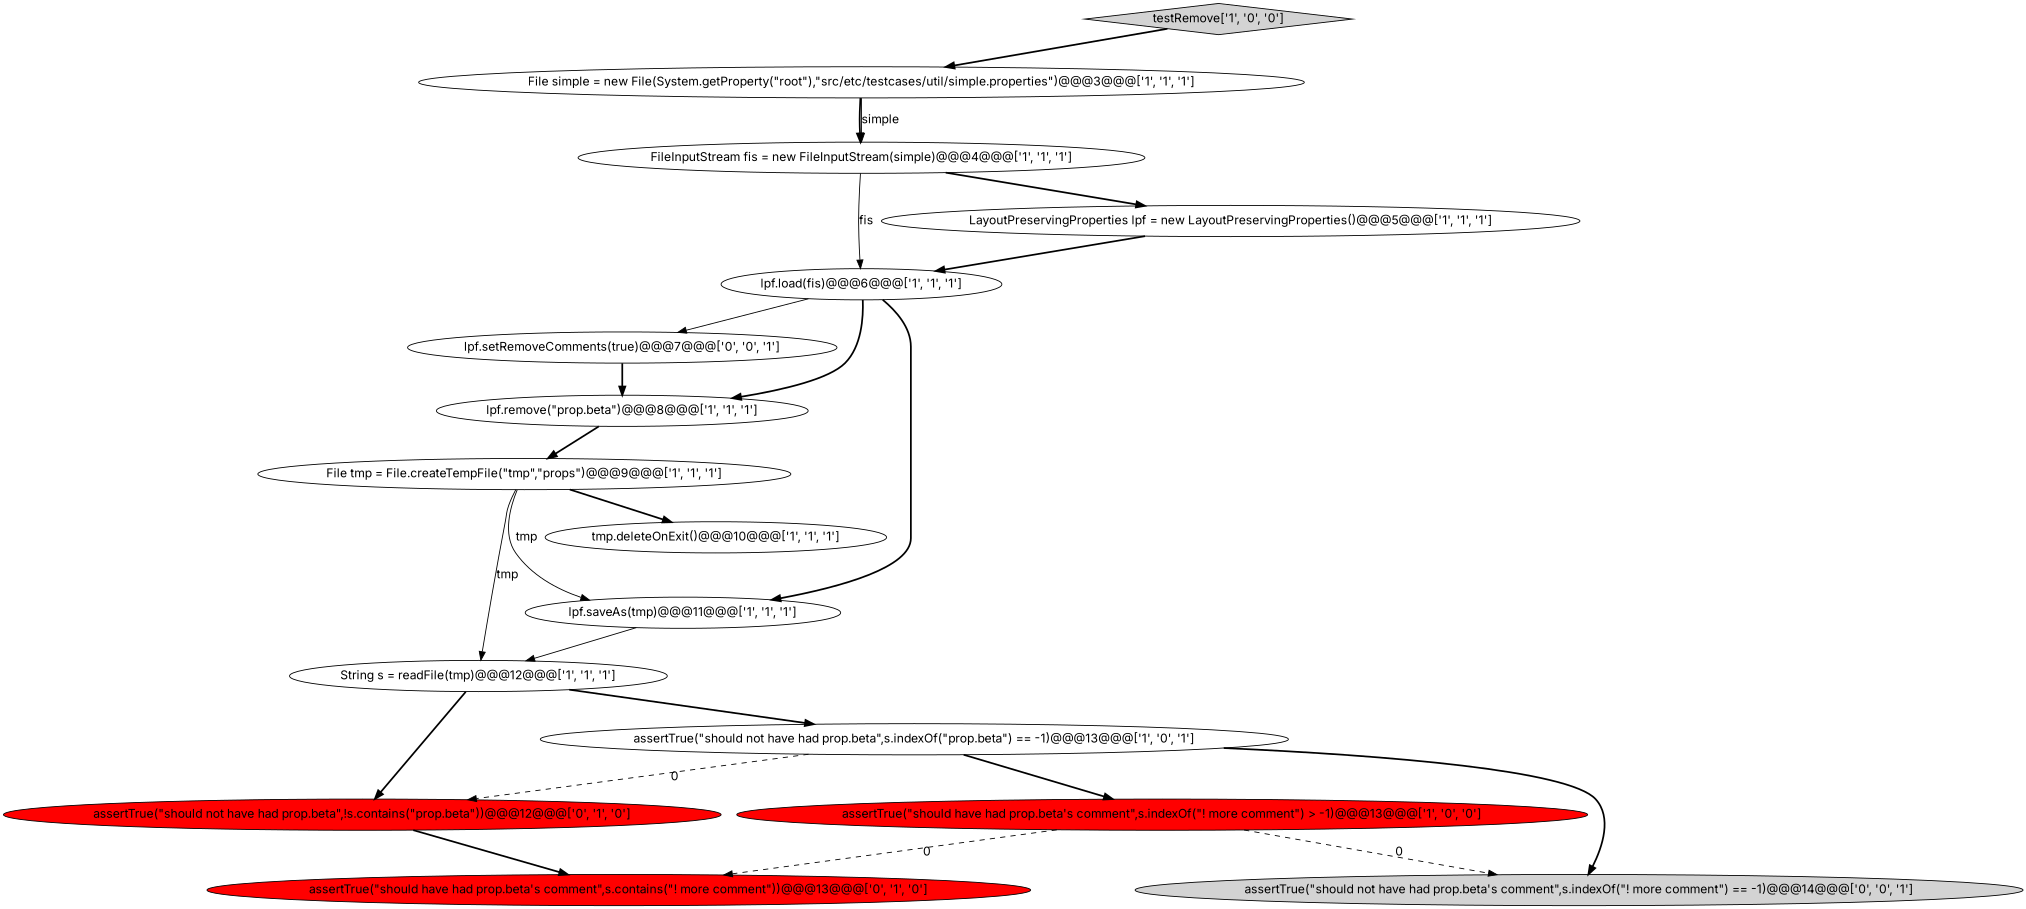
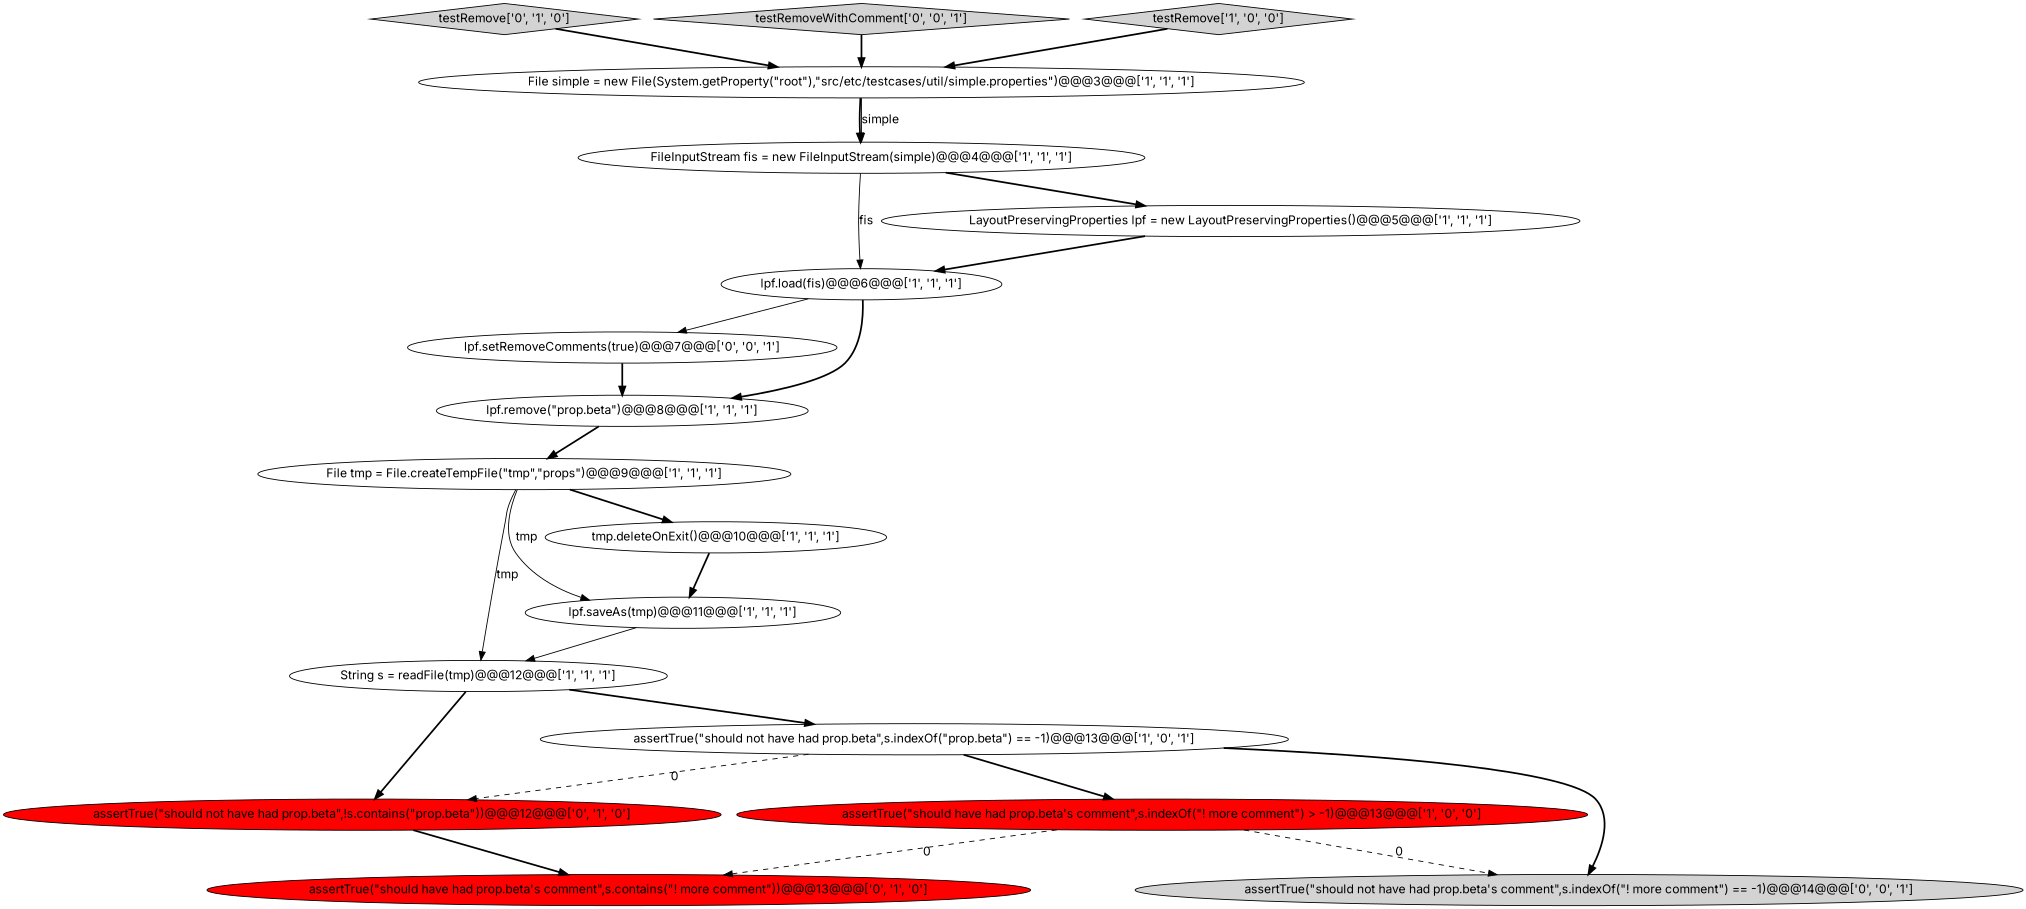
none -> (504, 19)
none -> (861, 19)
(911, 489) -> (701, 571)
